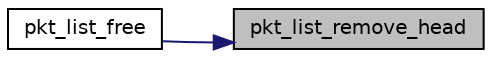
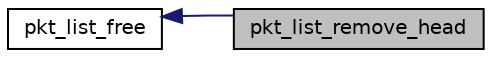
(188, 42) -> (208, 16)
